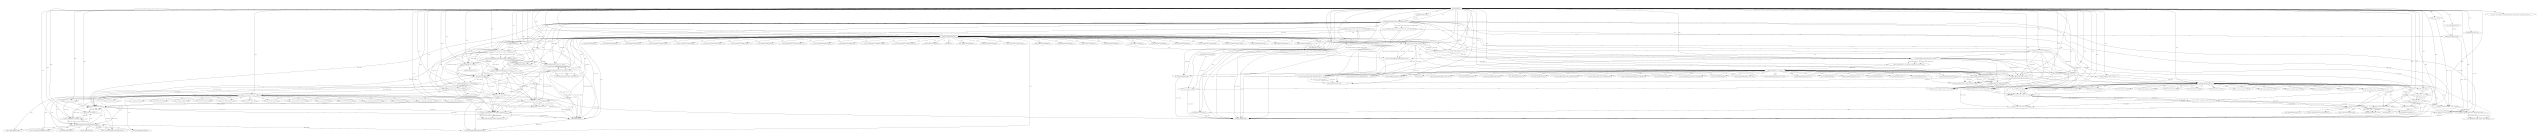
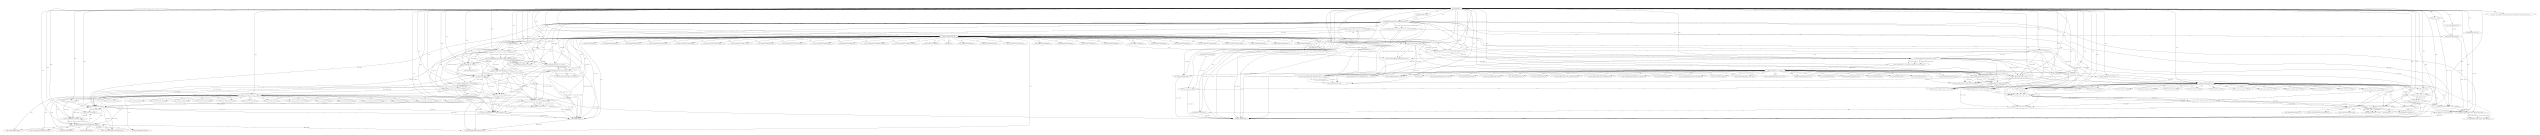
(492, 119) -> none
